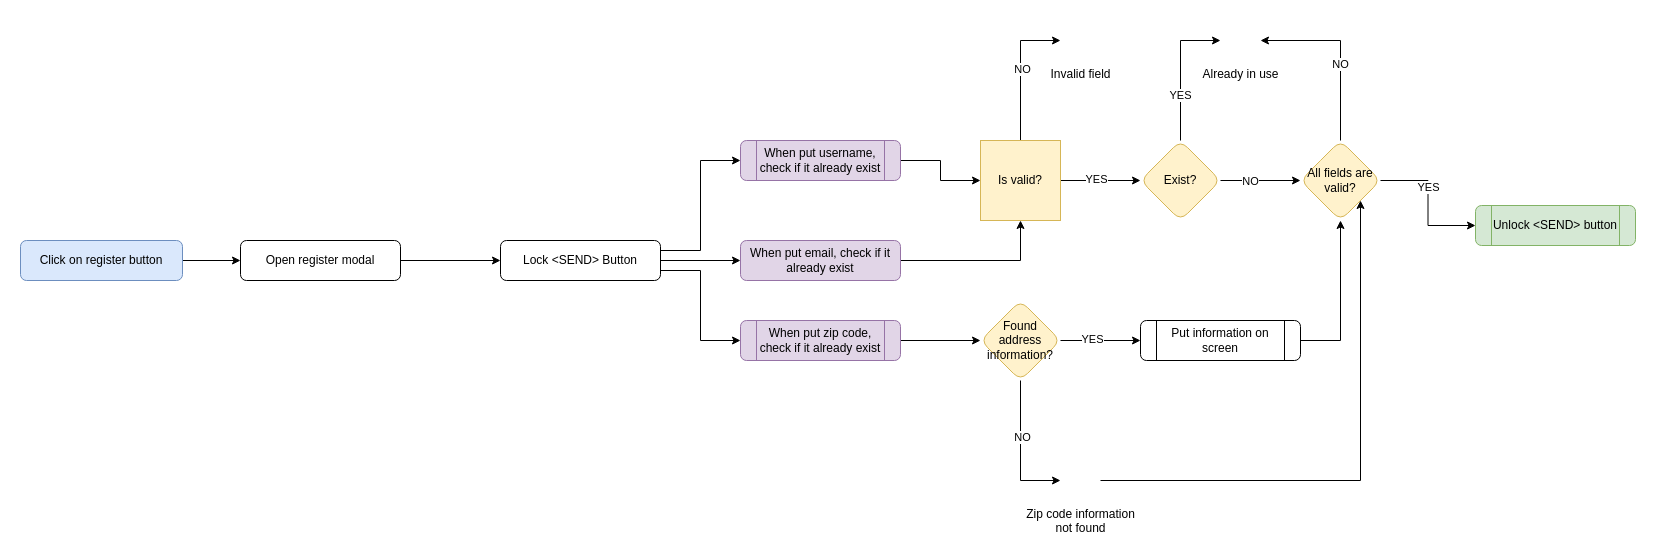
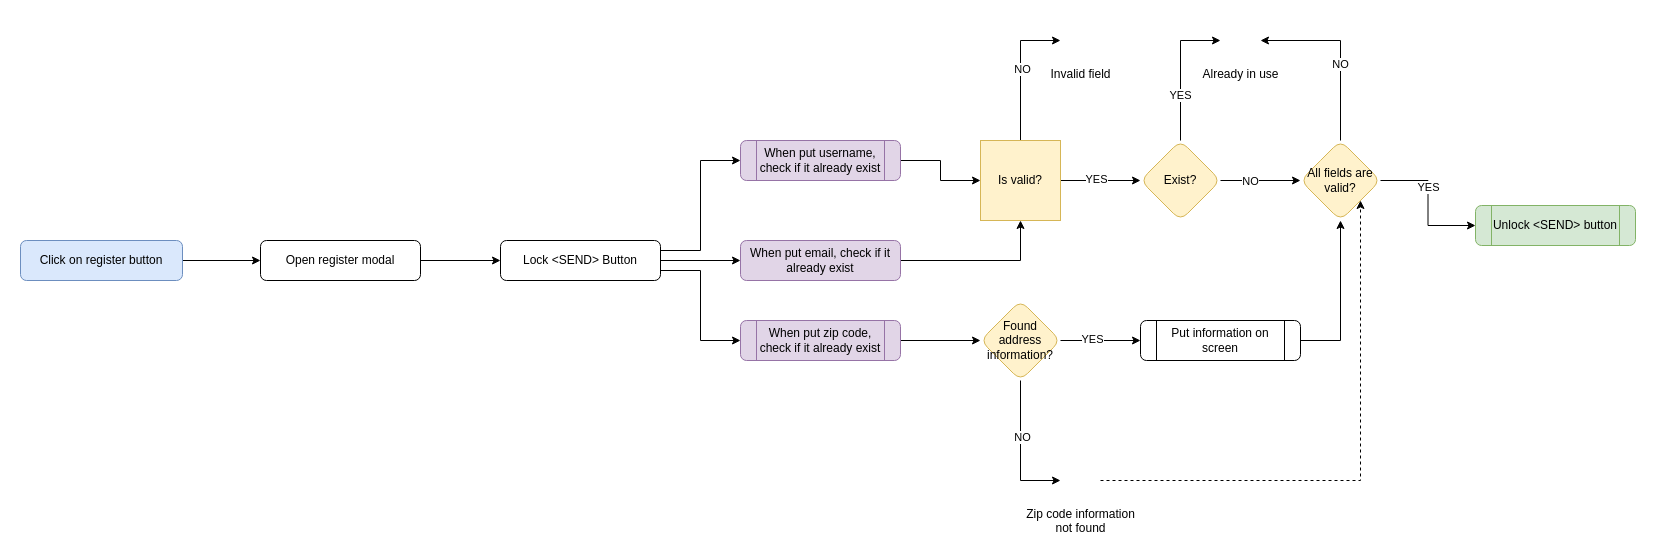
(321, 261) -> (341, 261)
(1361, 473) -> (1361, 473)
